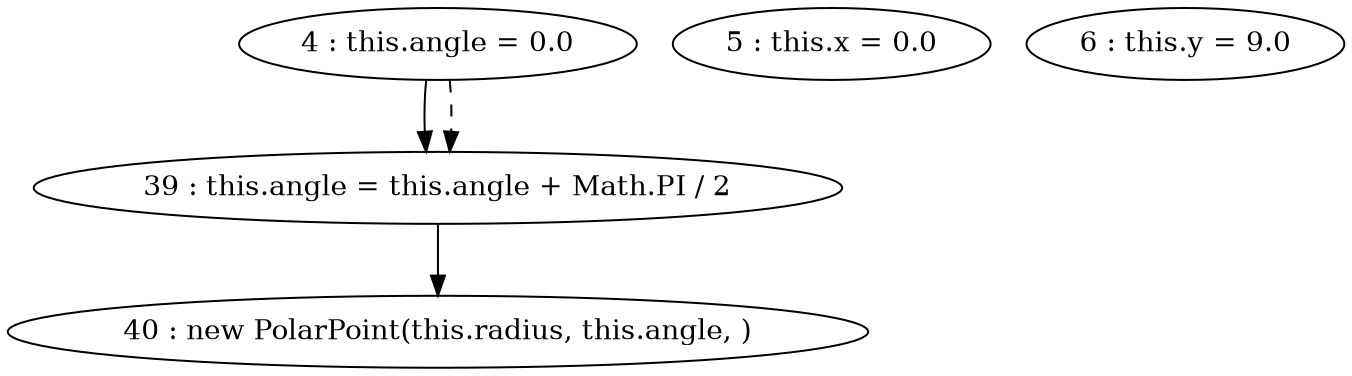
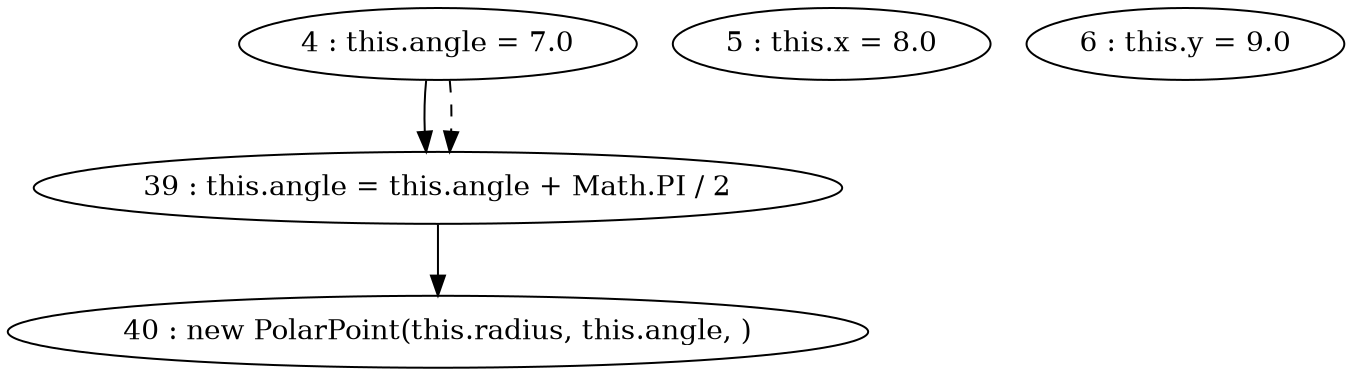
(438, 44) -> (438, 44)
(832, 44) -> (832, 44)
